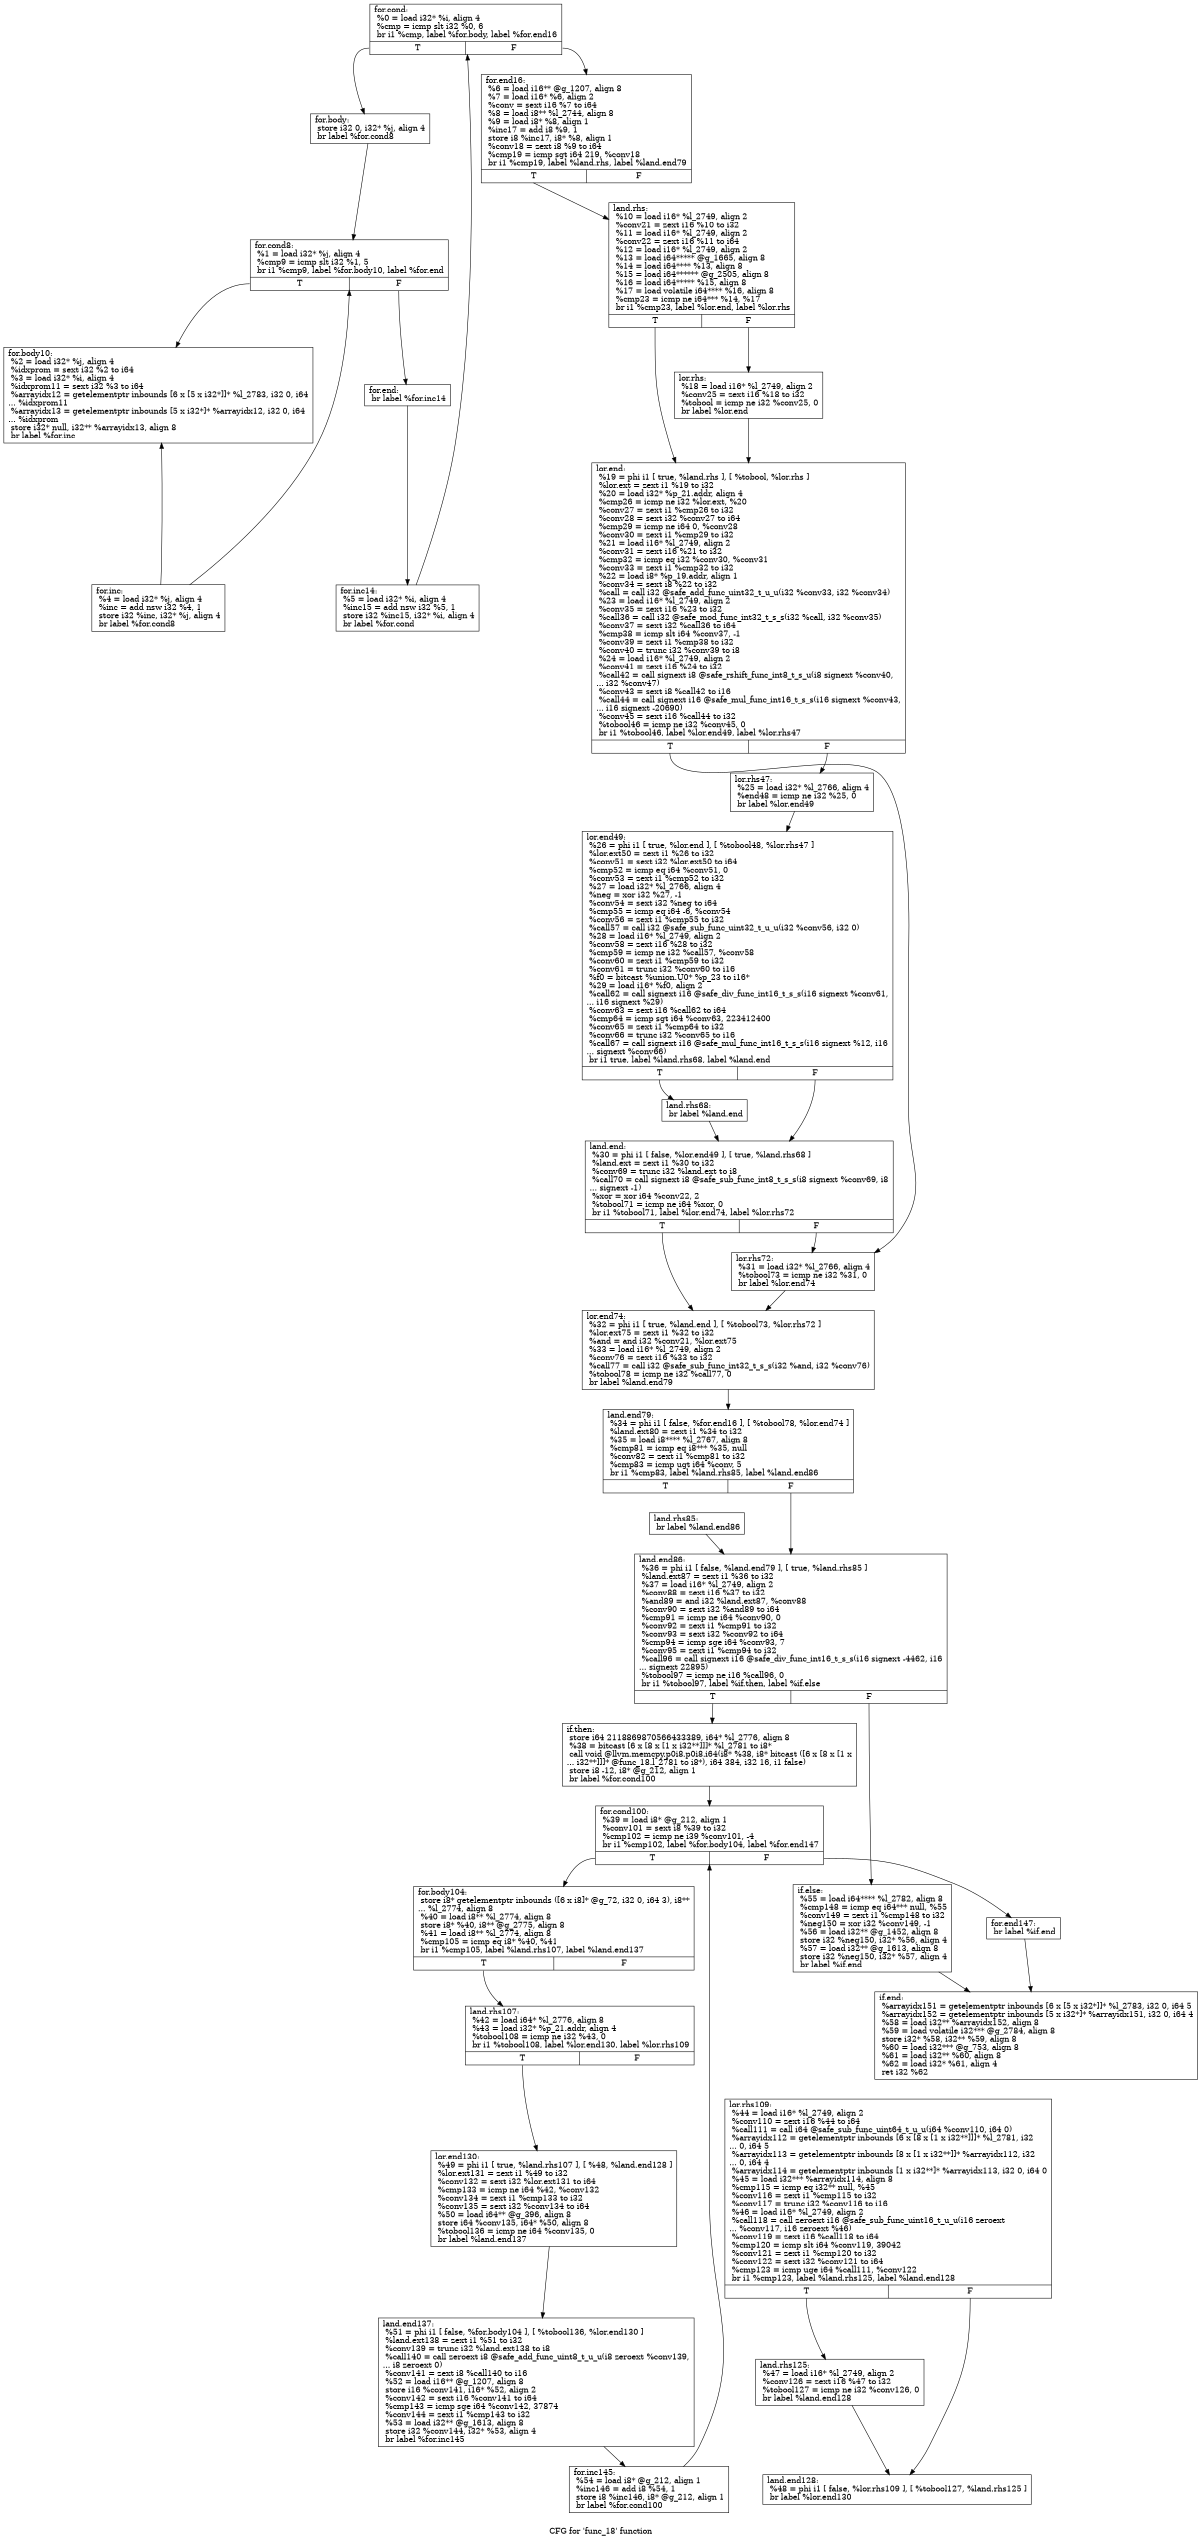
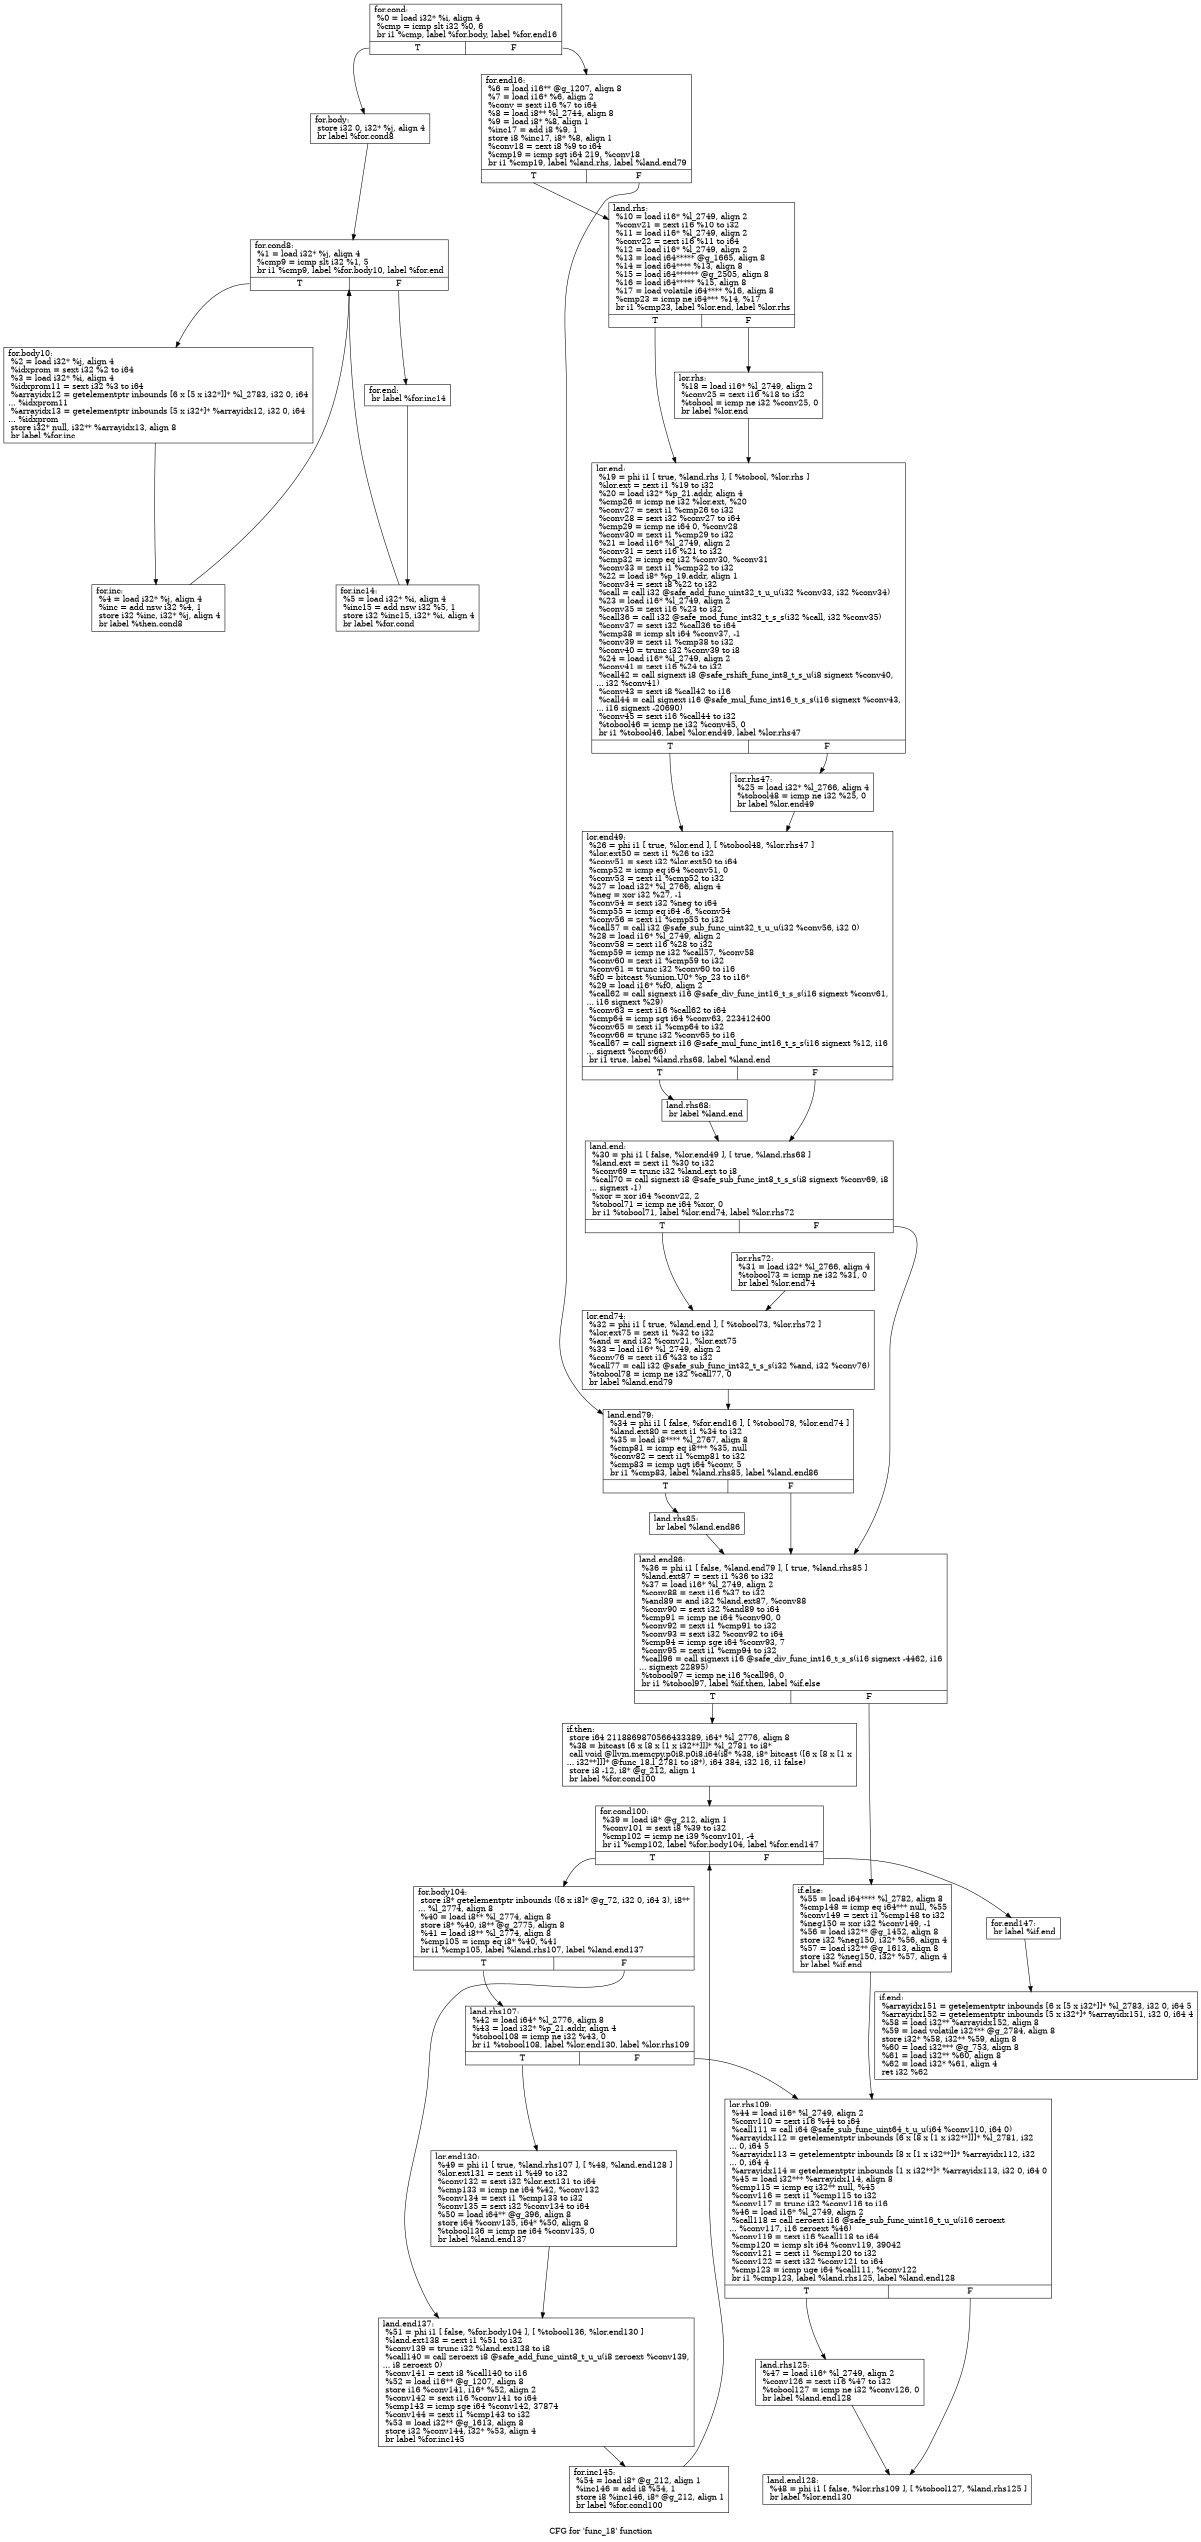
(468, 326) -> (360, 443)
(162, 517) -> (155, 511)
(136, 624) -> (139, 624)
(628, 684) -> (628, 684)
none -> (566, 787)
(796, 796) -> (801, 796)
(909, 906) -> (673, 790)
(816, 1240) -> (890, 1382)
none -> (668, 1502)
(952, 1980) -> (869, 2033)
none -> (429, 2066)
none -> (747, 2069)
